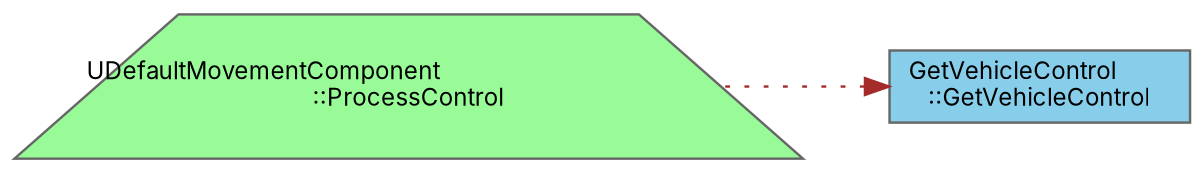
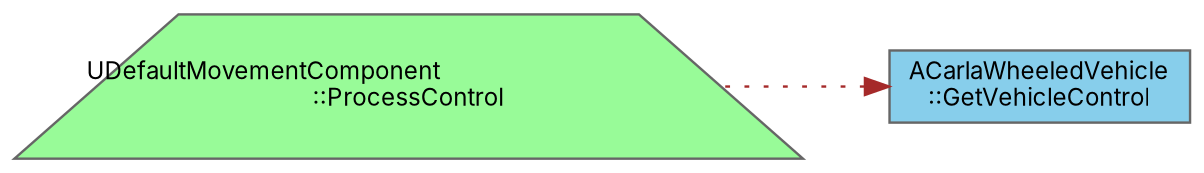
(1040, 87) -> (1040, 87)
